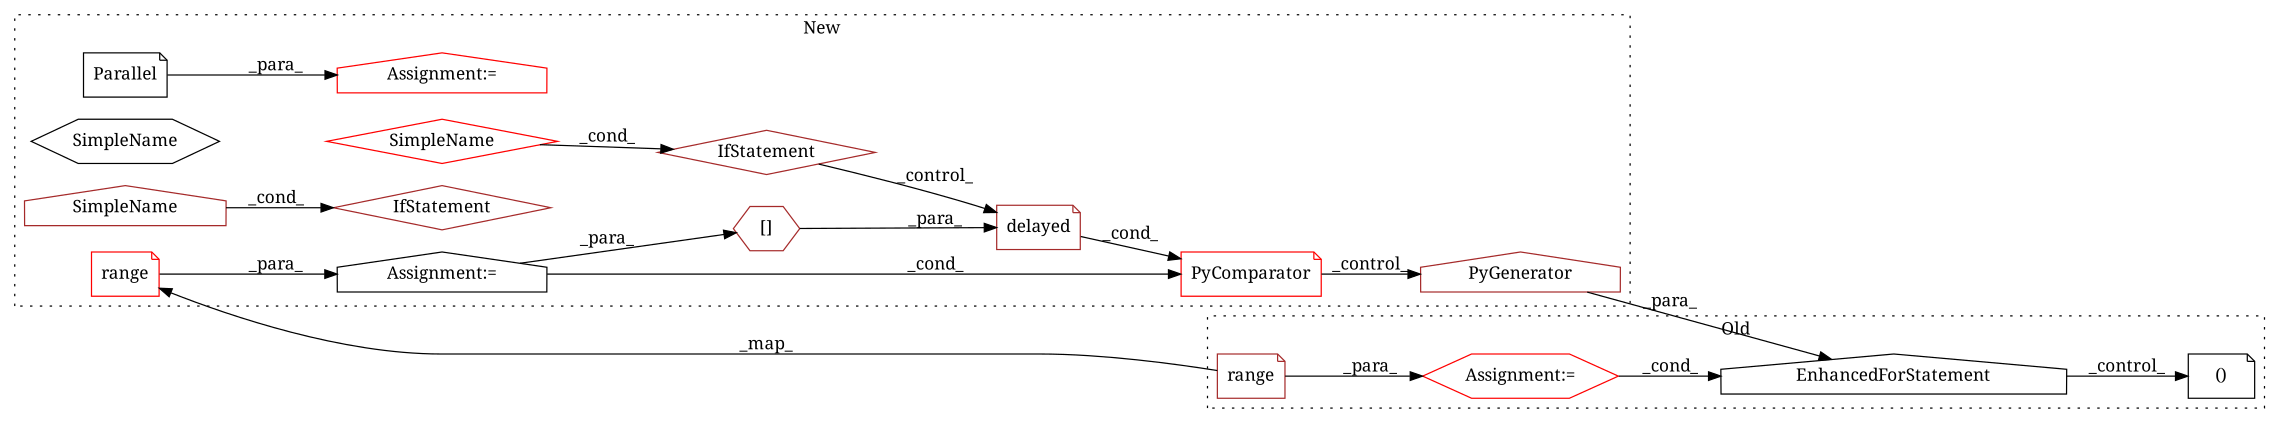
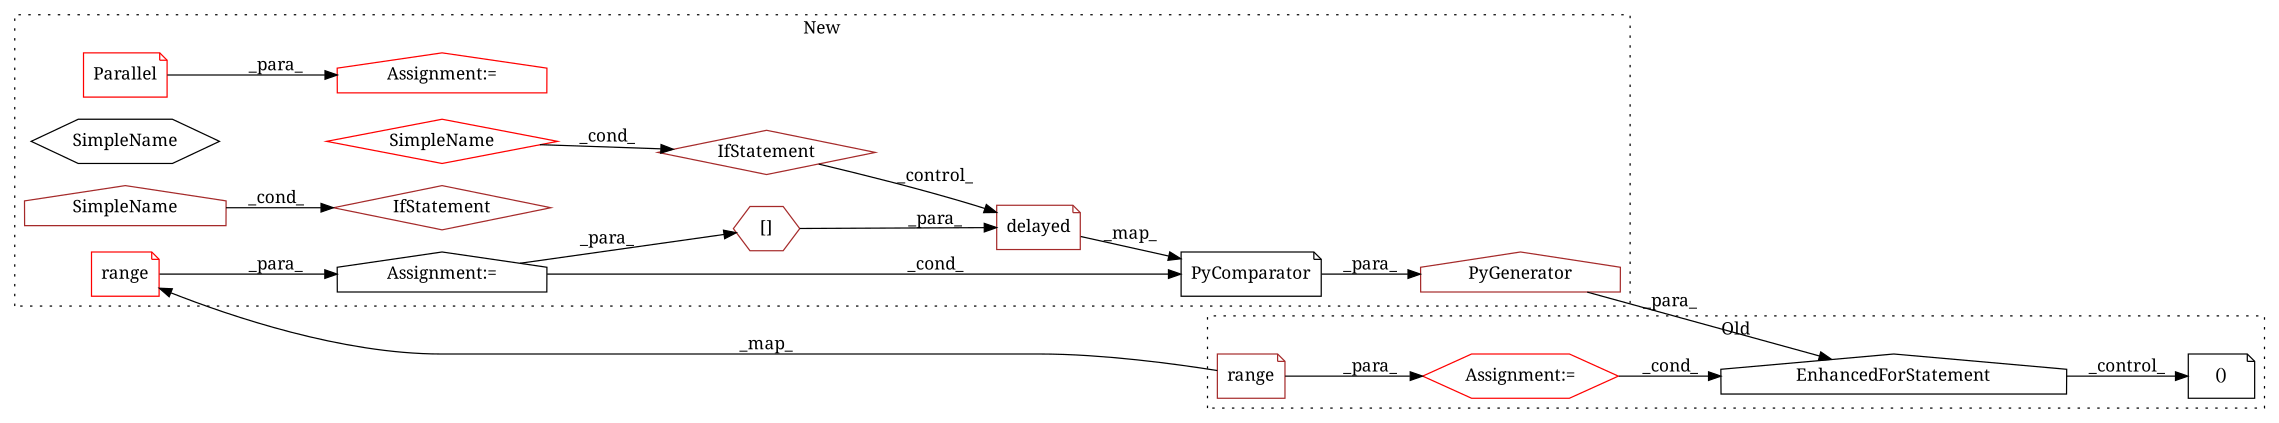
(125, 75) -> (125, 75)
(1131, 234) -> (1131, 234)
(1371, 265) -> (1371, 265)
(1251, 274) -> (1251, 274)
